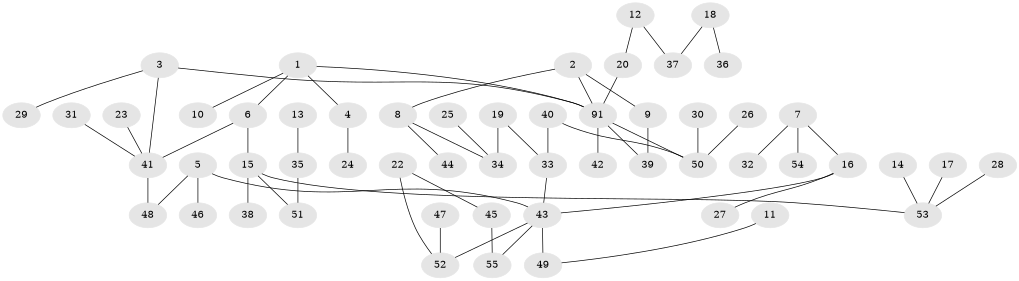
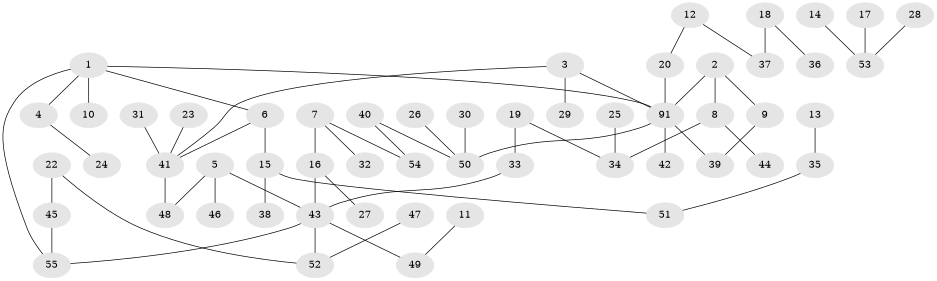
(548, 140) -> (390, 140)
none -> (4, 147)
(582, 198) -> none
